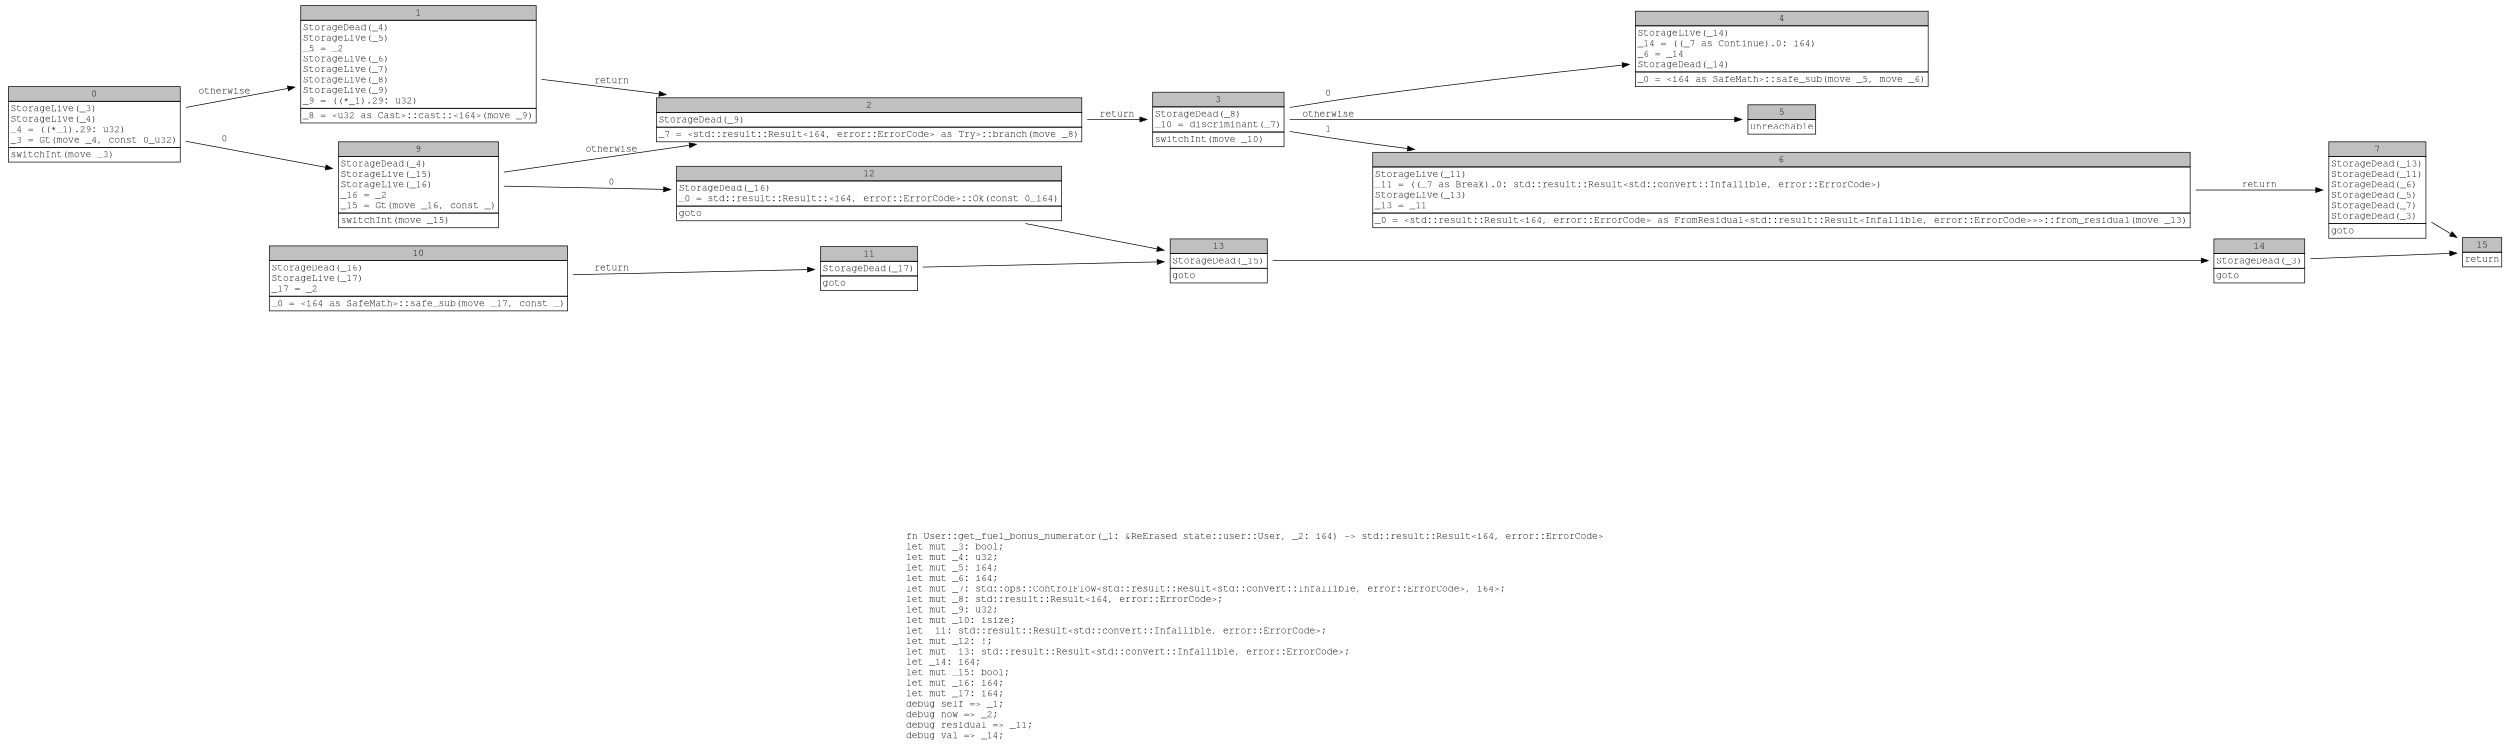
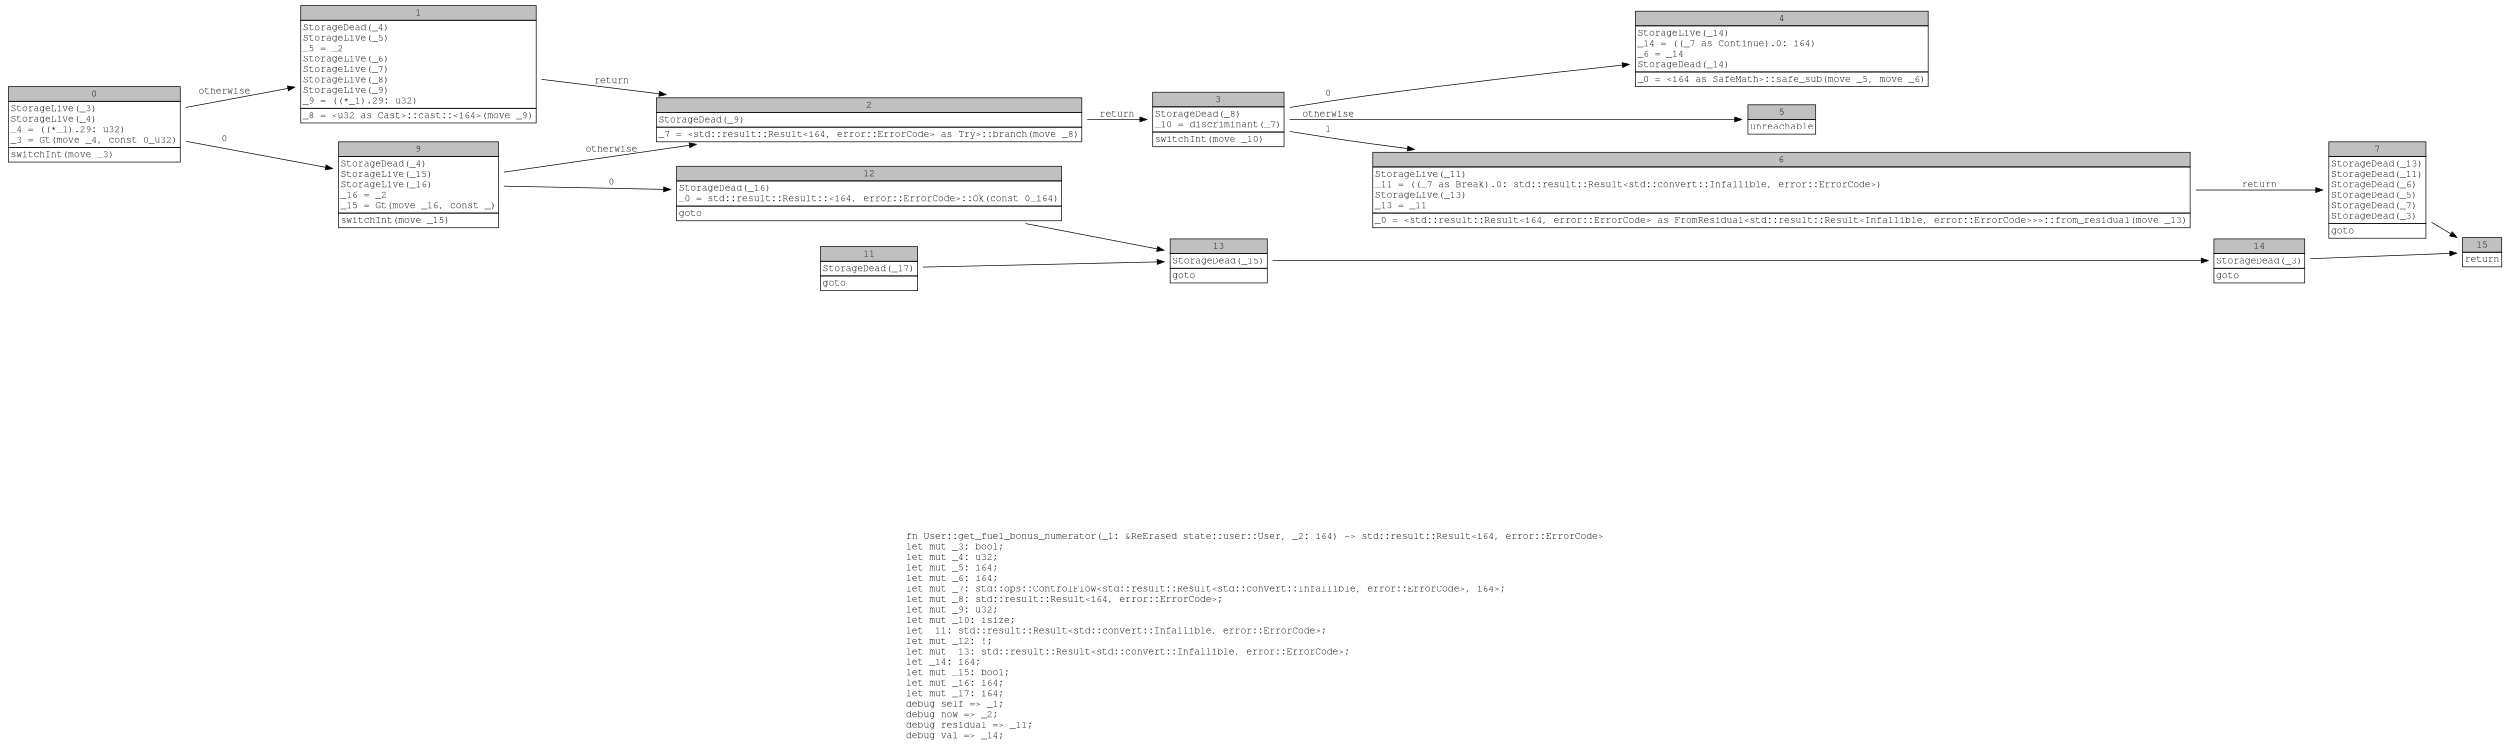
(418, 278) -> none
